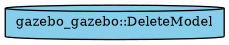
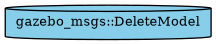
(115, 22) -> (108, 22)
